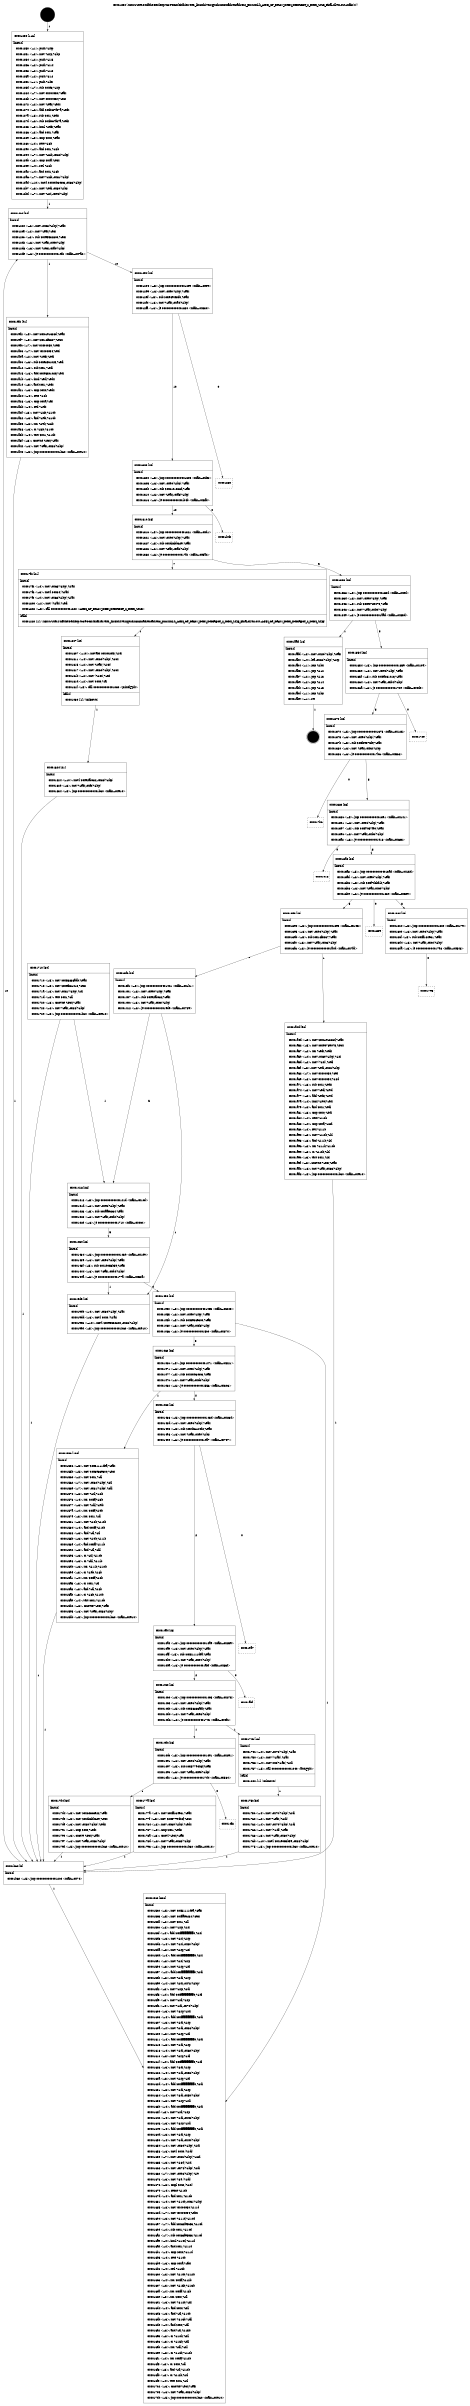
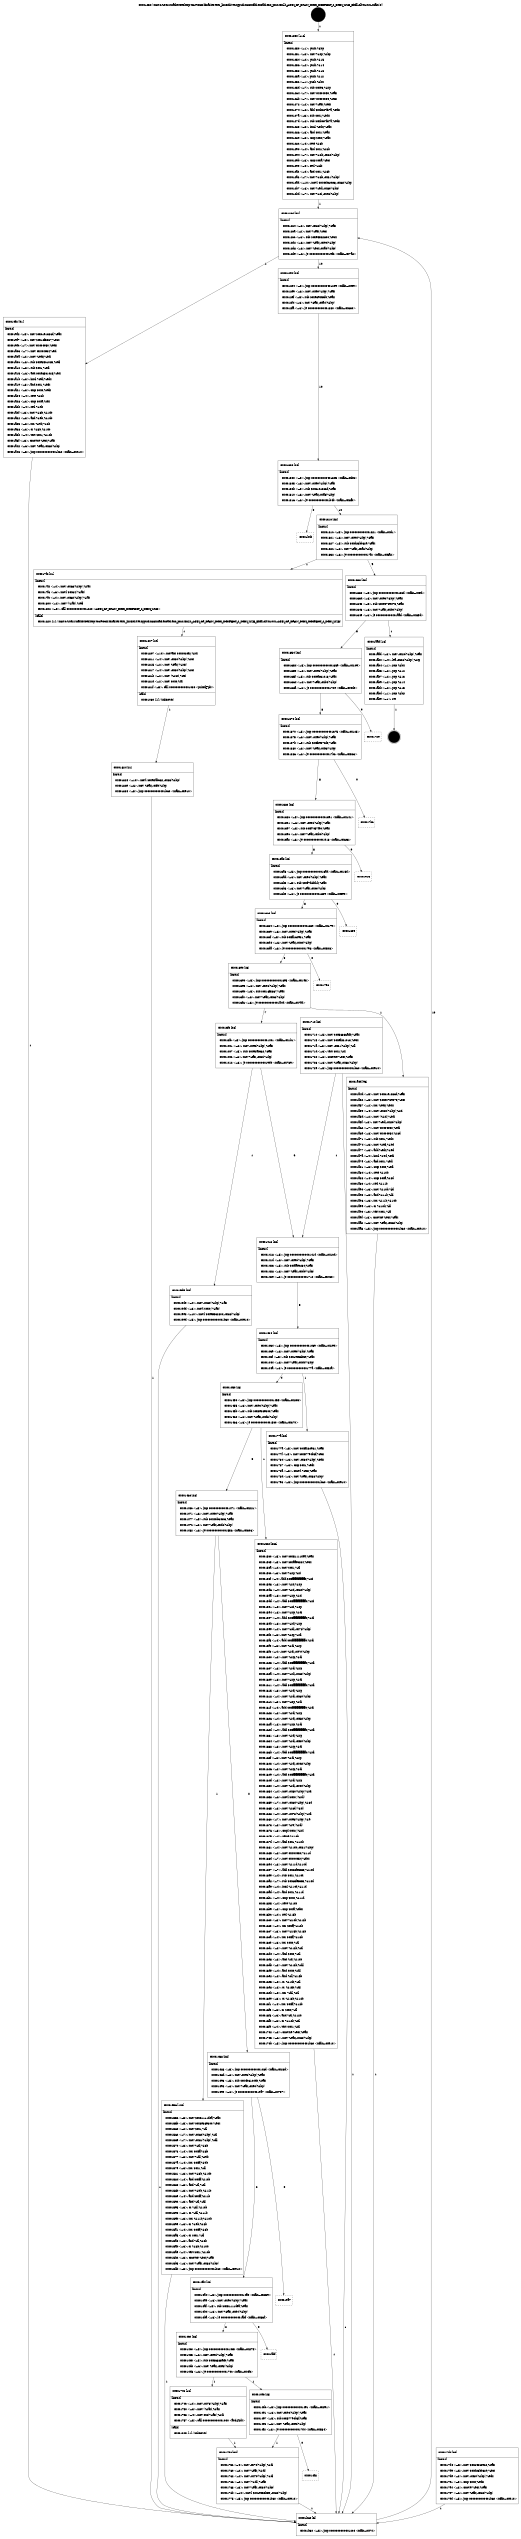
(224, 483) -> none
(174, 565) -> (306, 565)
(348, 903) -> (283, 958)
(108, 1288) -> (306, 1401)
(143, 1790) -> (276, 2441)
(96, 1975) -> (328, 2280)
